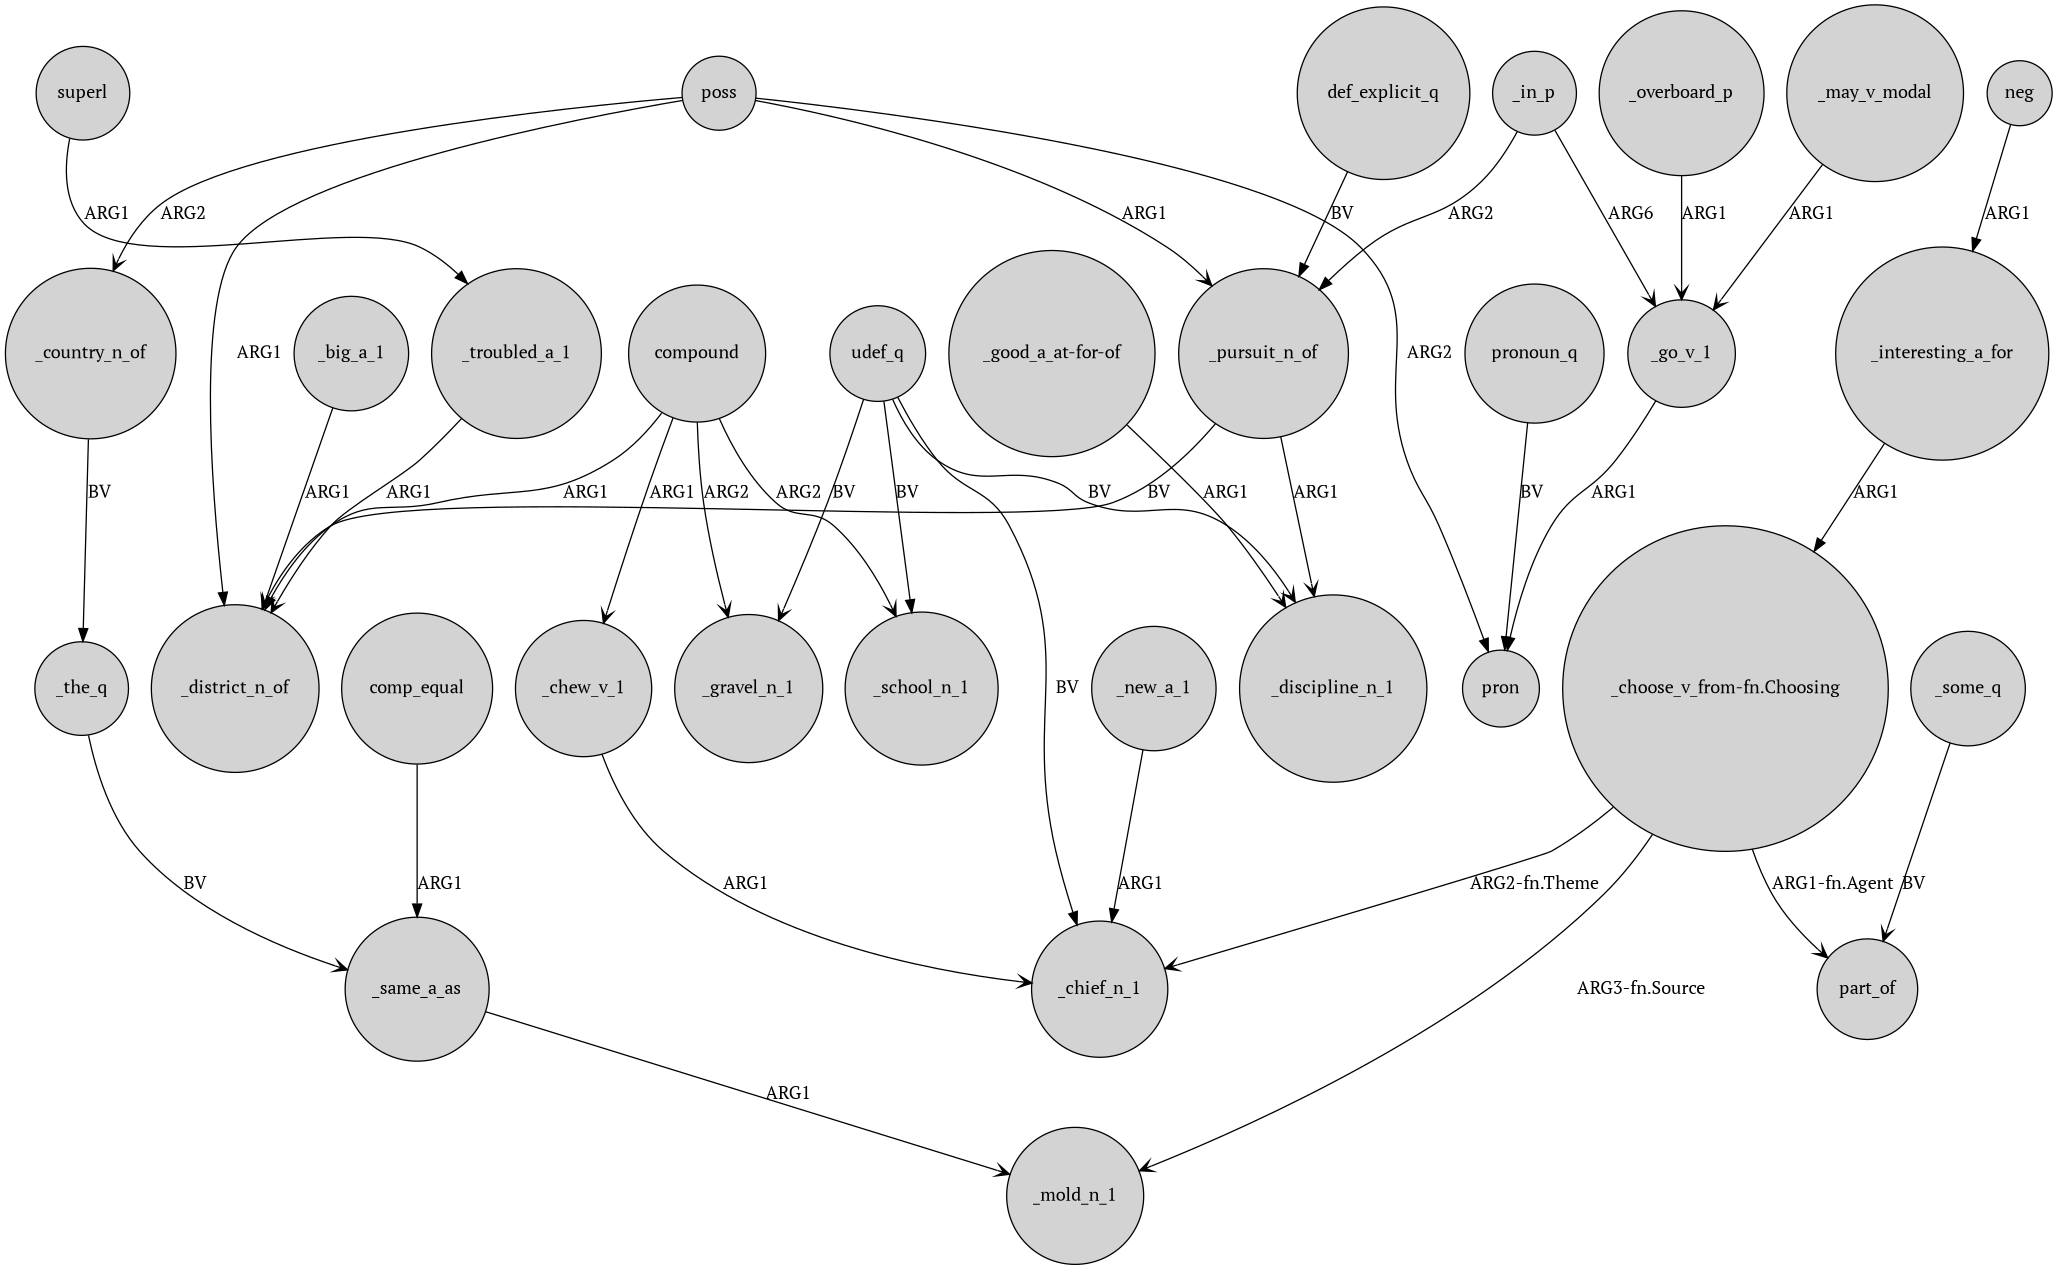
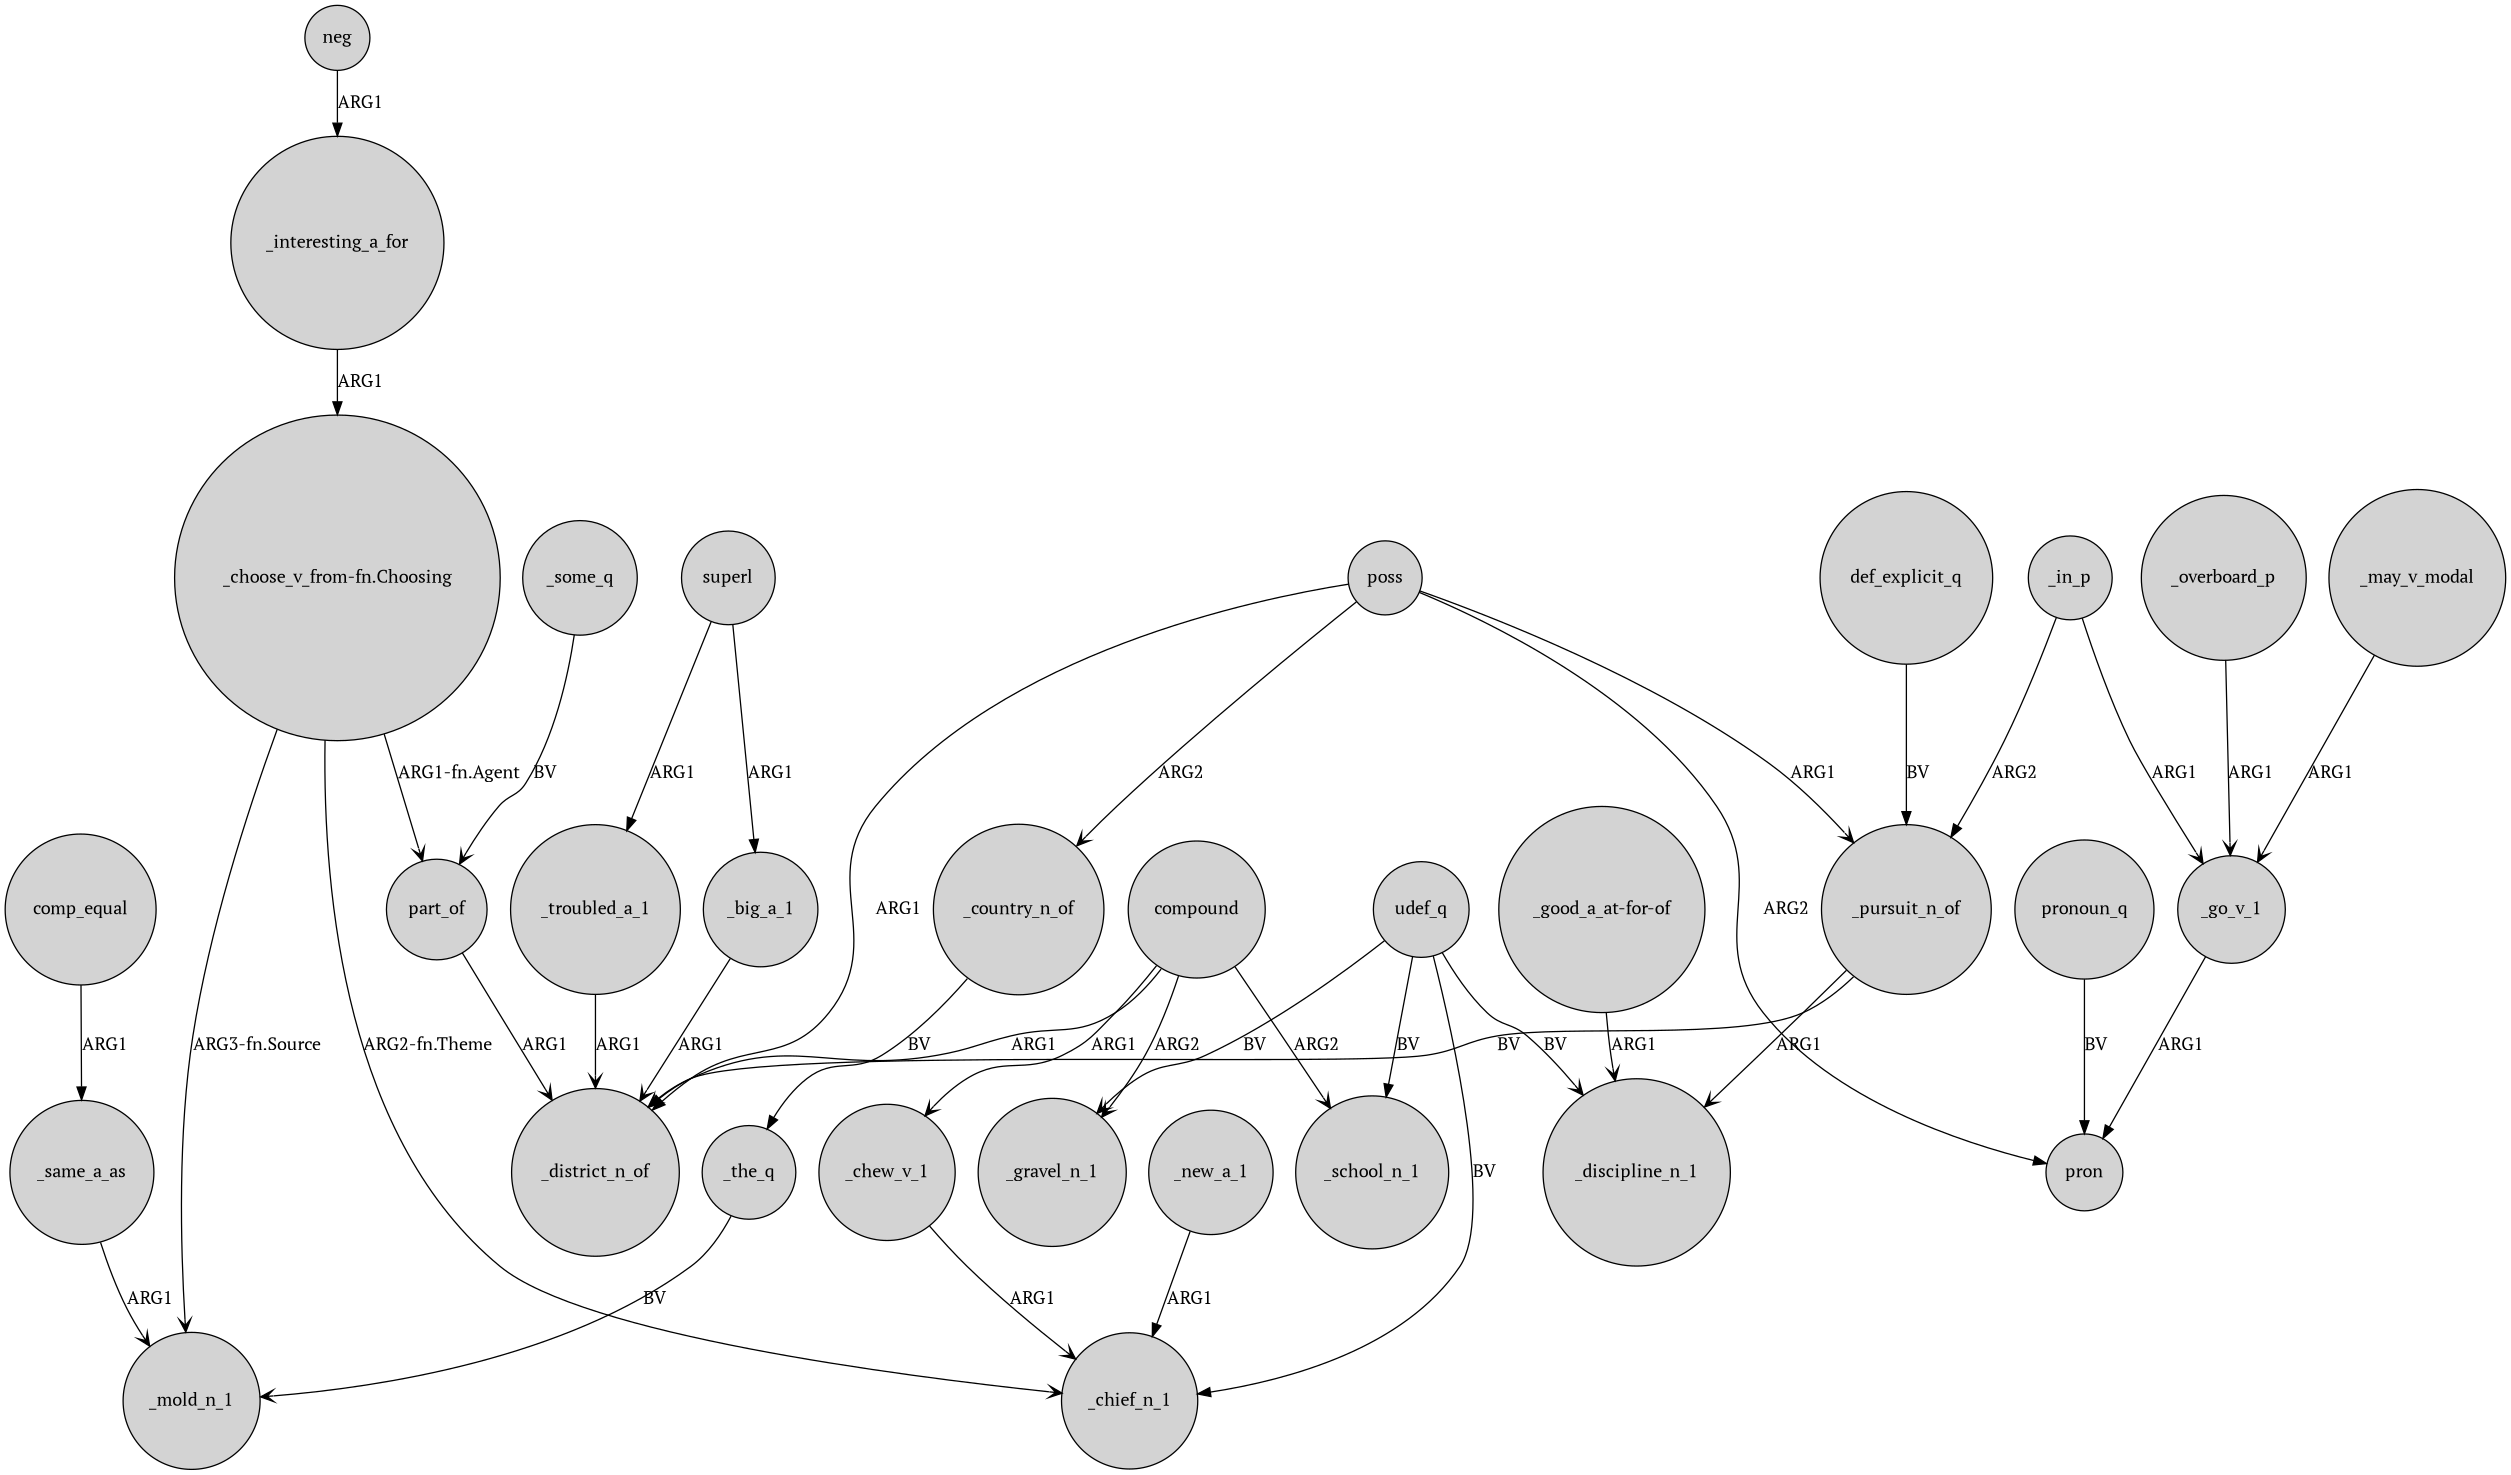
(1631, 214) -> (2175, 773)
none -> (743, 732)
(177, 885) -> (522, 1349)
none -> (504, 1021)
